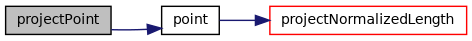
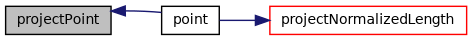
(129, 30) -> (144, 11)
